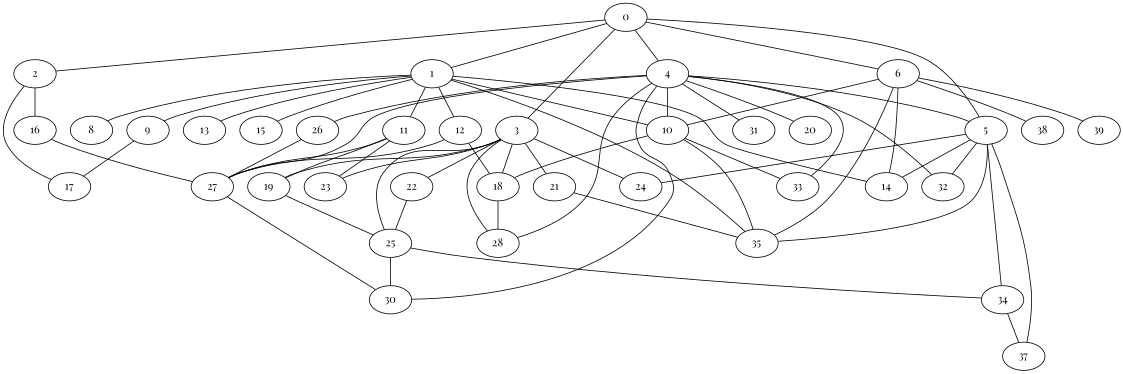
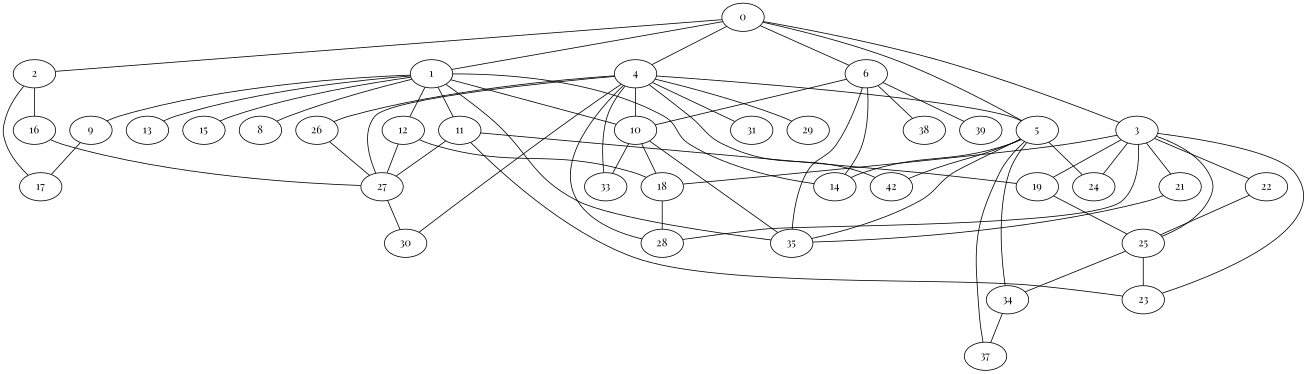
(810, 130) -> (808, 130)
(943, 187) -> (891, 187)
(390, 272) -> (1143, 272)
